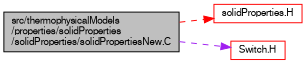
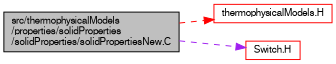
(258, 14) -> (273, 14)
